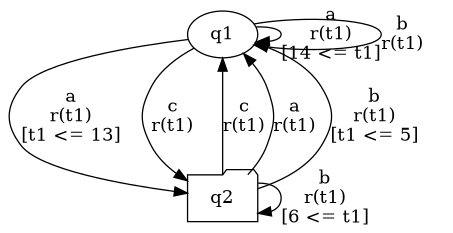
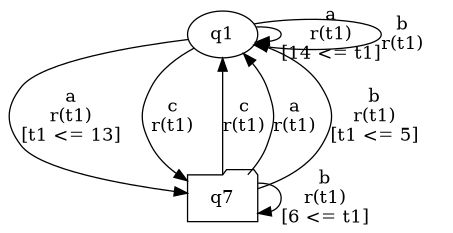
(223, 198) -> (223, 198)
